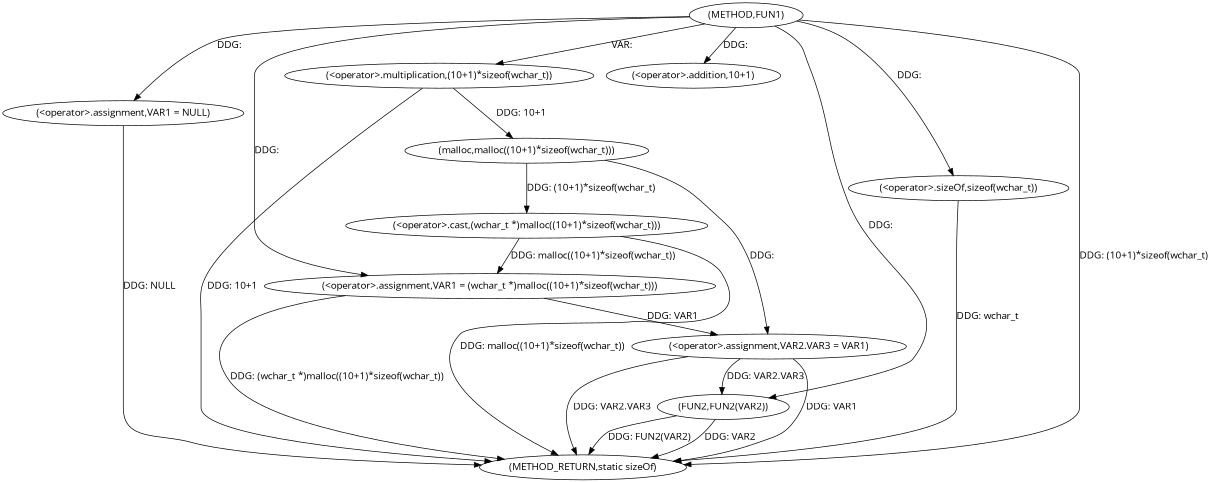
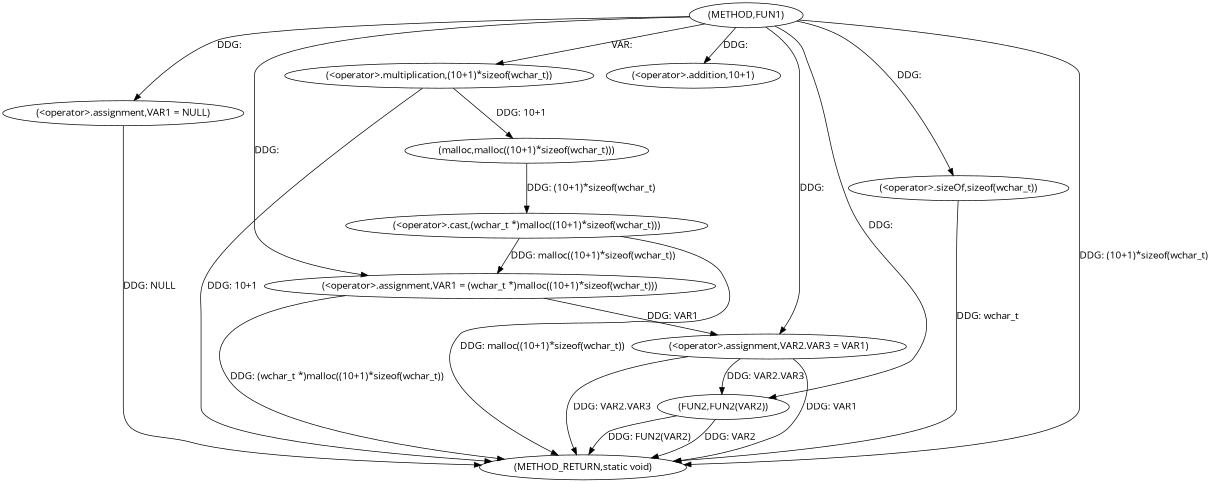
(716, 215) -> (800, 173)
(583, 467) -> (583, 467)
